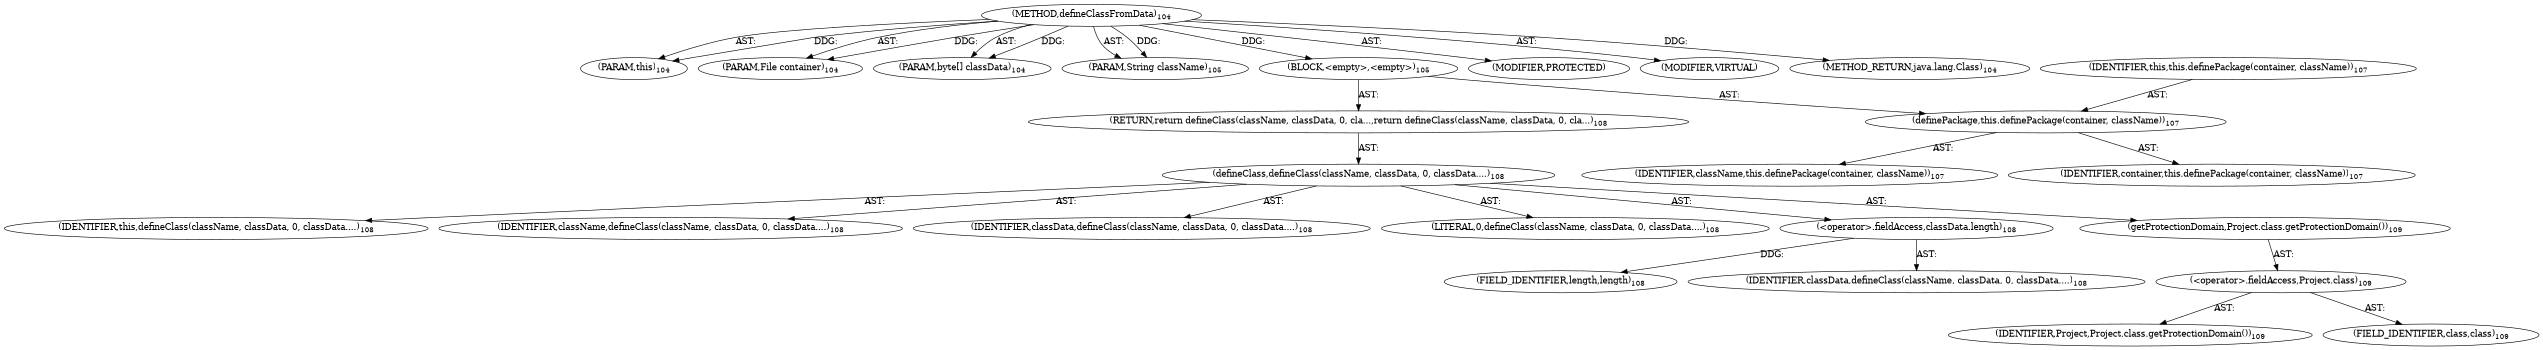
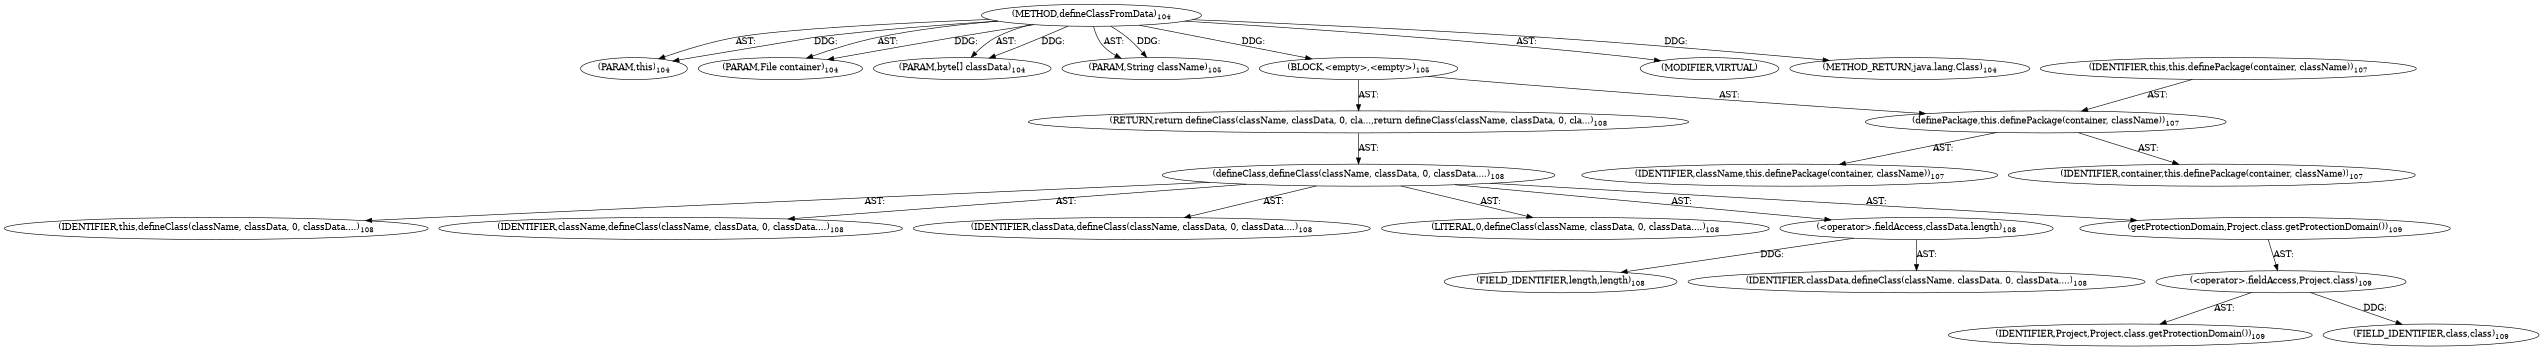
(1549, 69) -> none
(2376, 308) -> (2376, 308)
